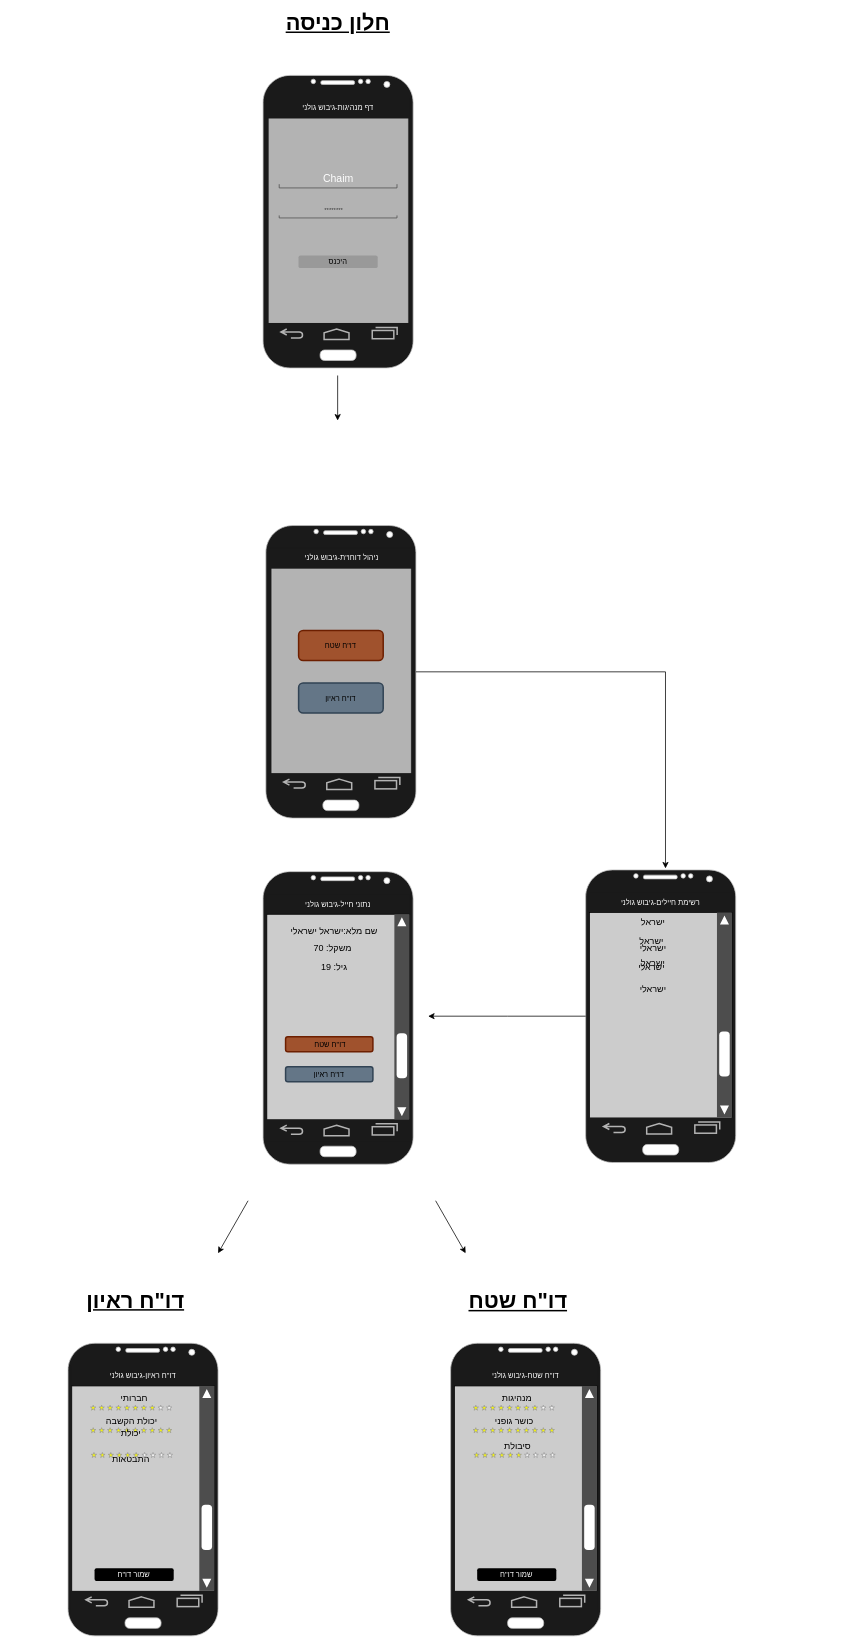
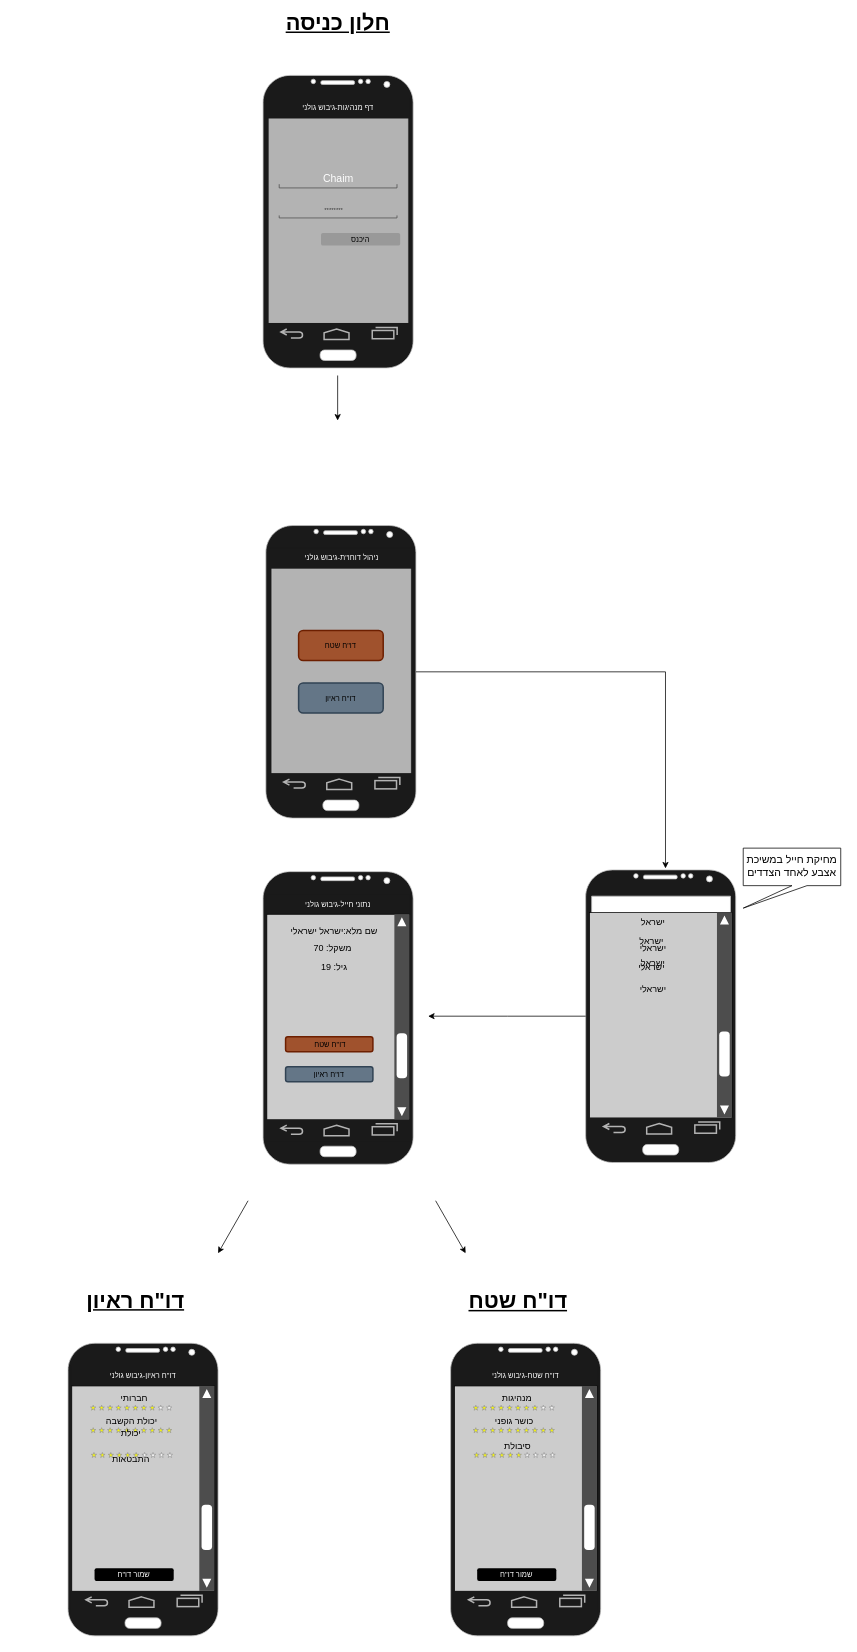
(338, 262) -> (360, 239)
none -> (792, 878)
(660, 902) -> none
